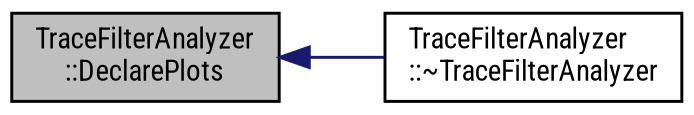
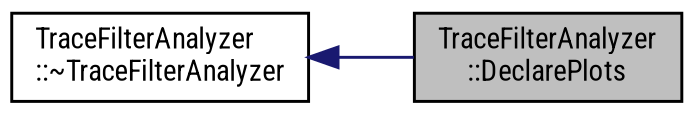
(347, 57) -> (376, 57)
